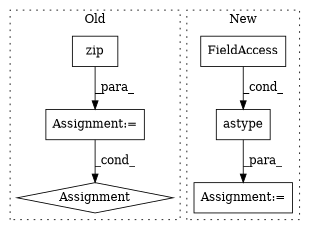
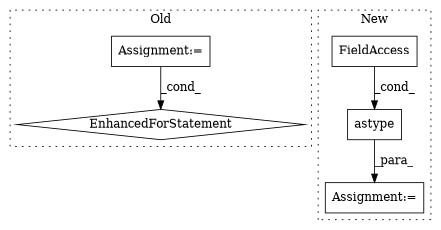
(95, 51) -> none
(95, 198) -> (161, 125)
